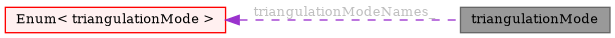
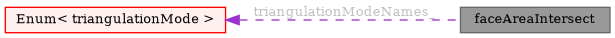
(535, 20) -> (535, 20)
